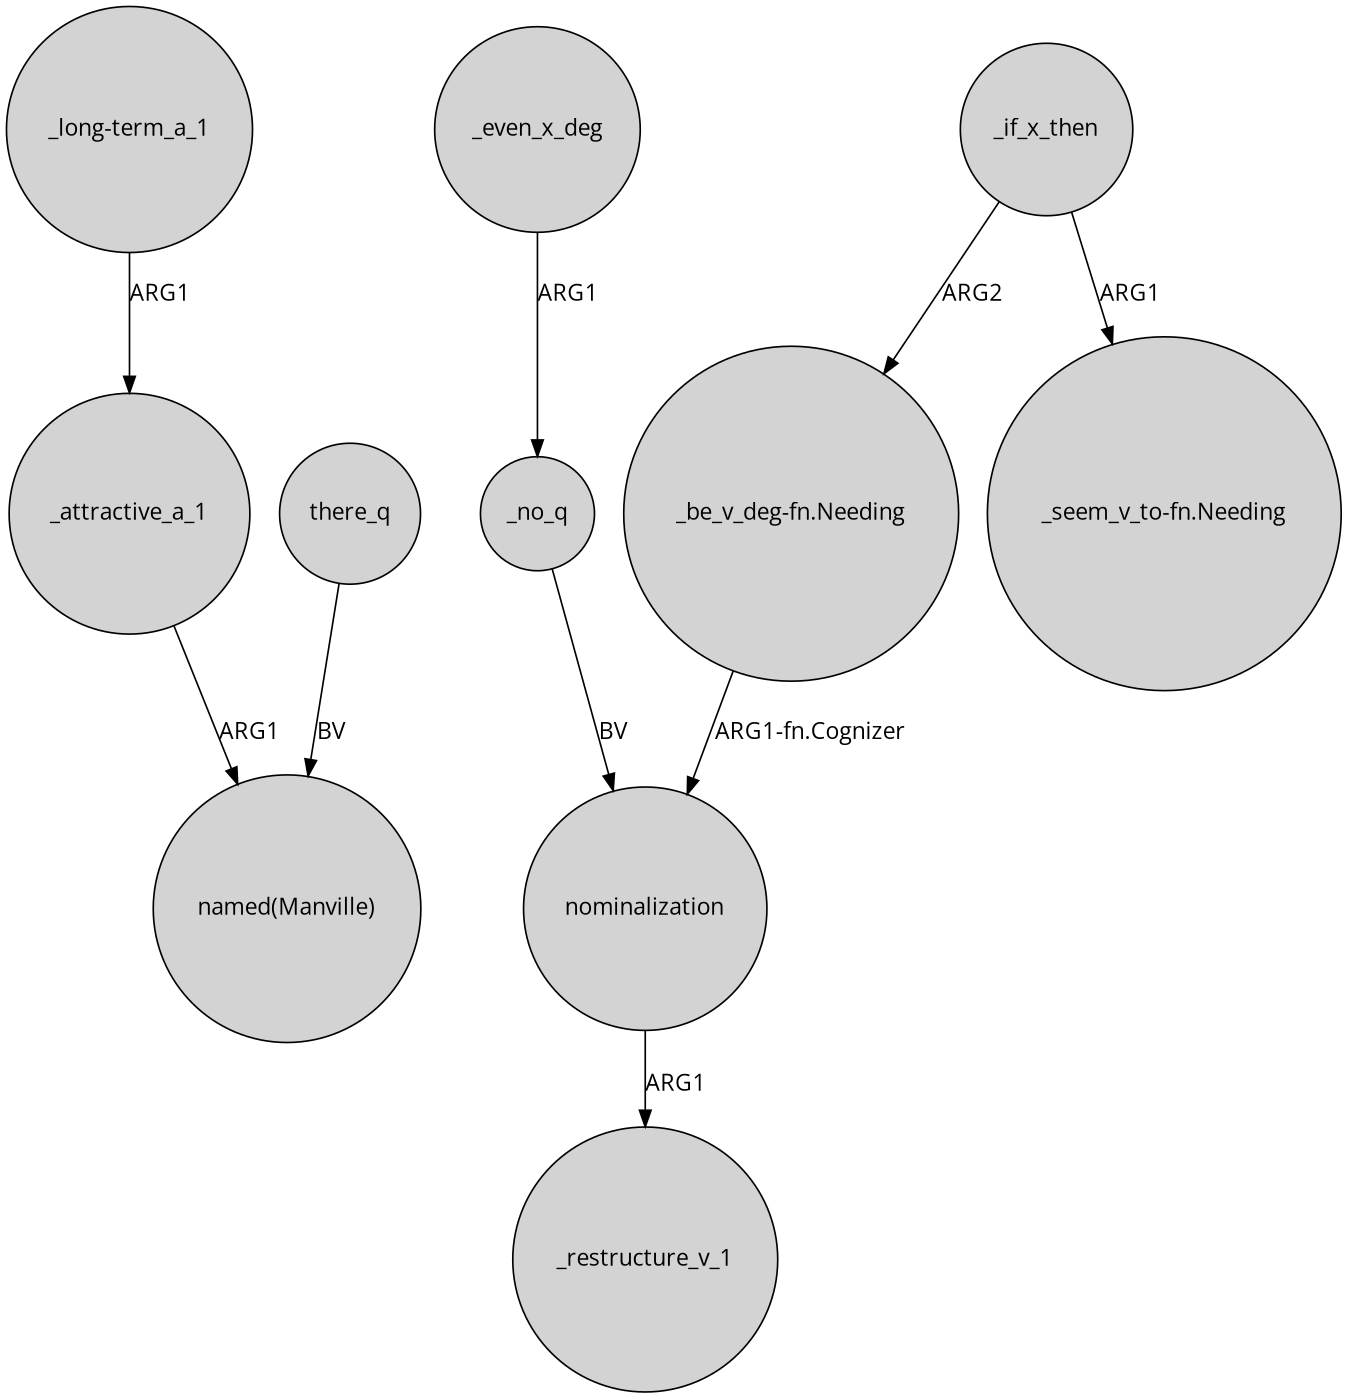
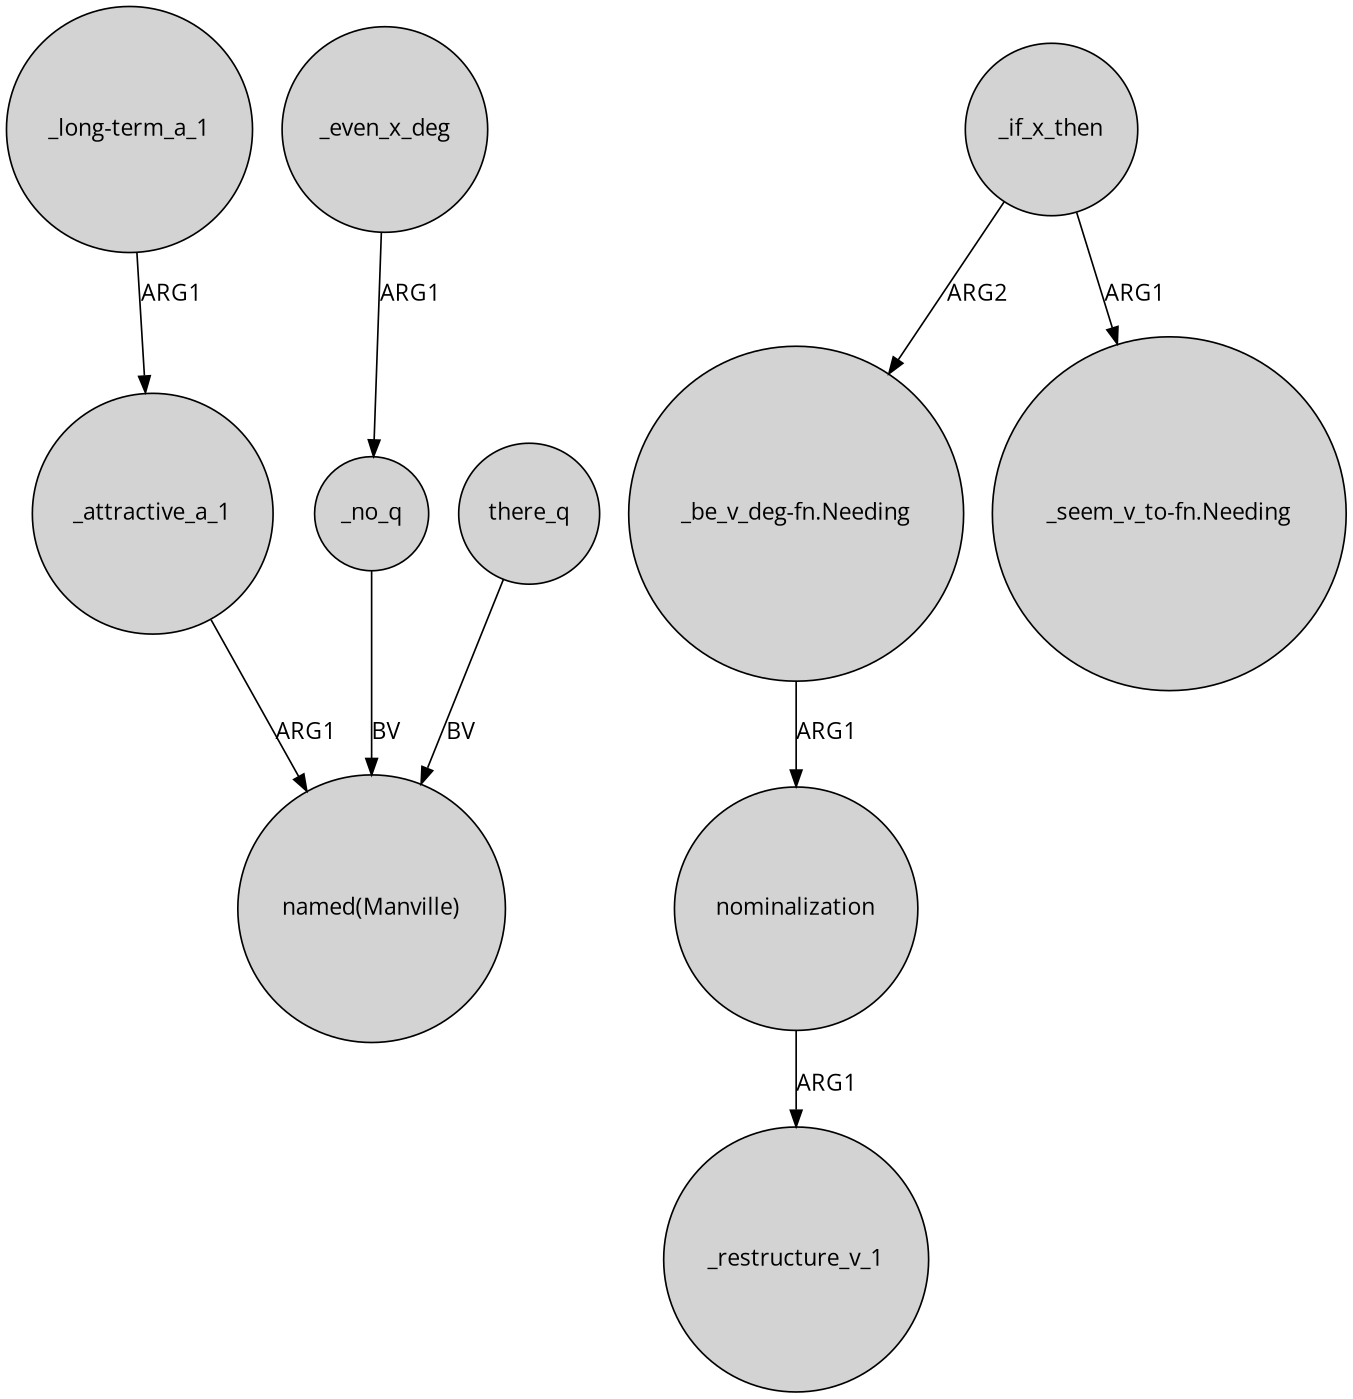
(580, 672) -> (372, 665)
(810, 733) -> (827, 733)
